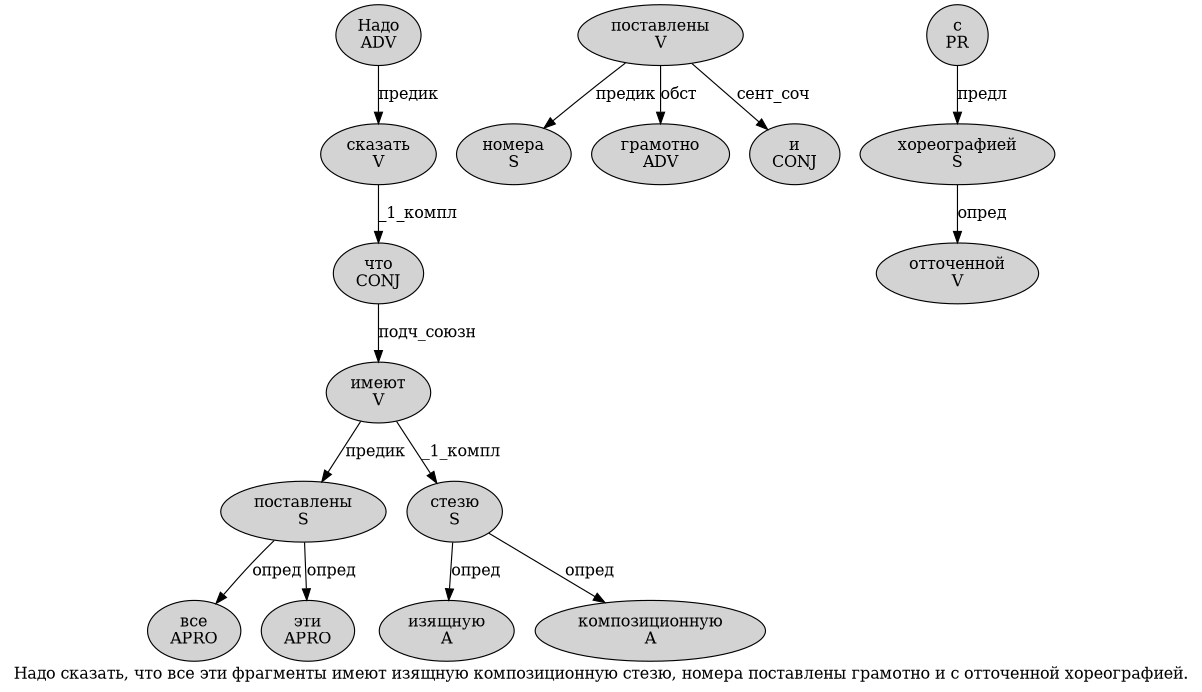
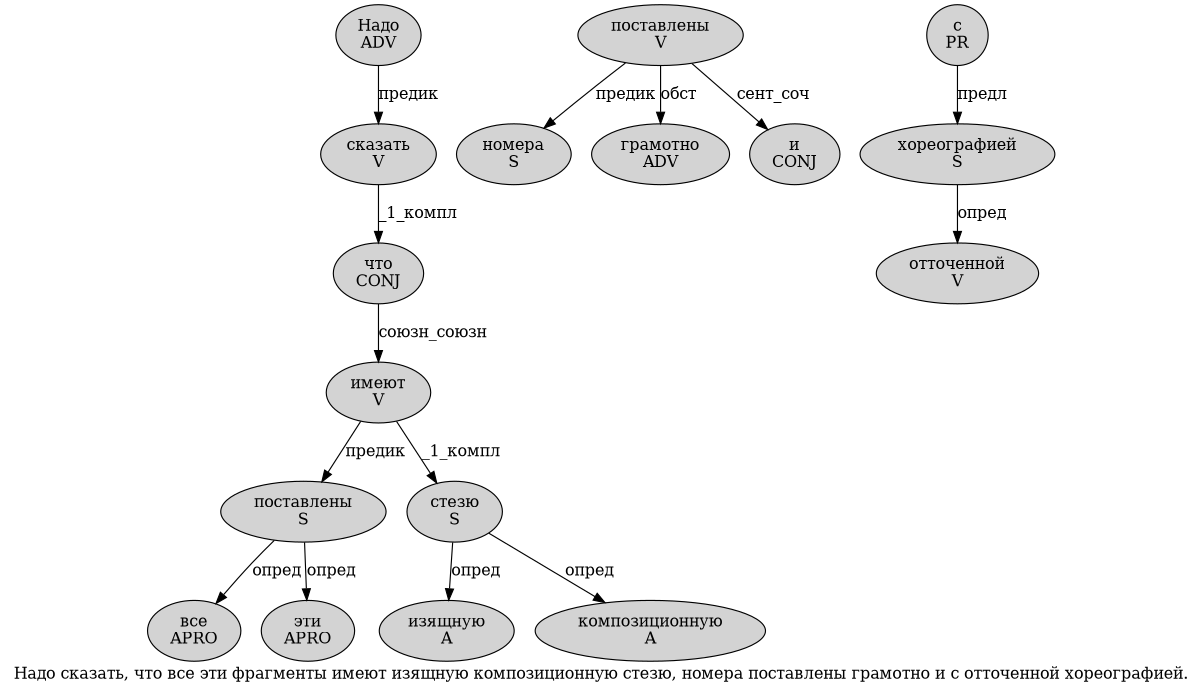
(427, 333) -> (433, 333)
